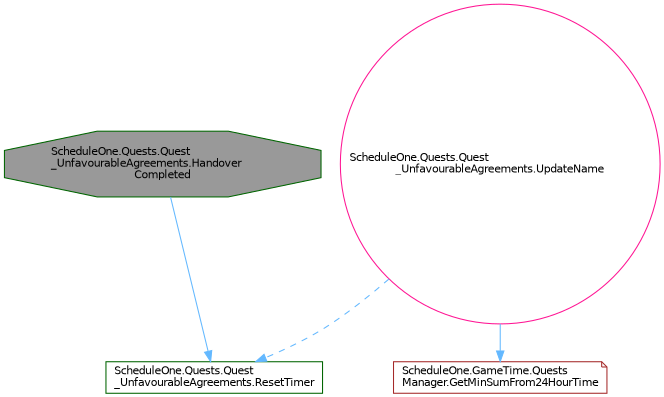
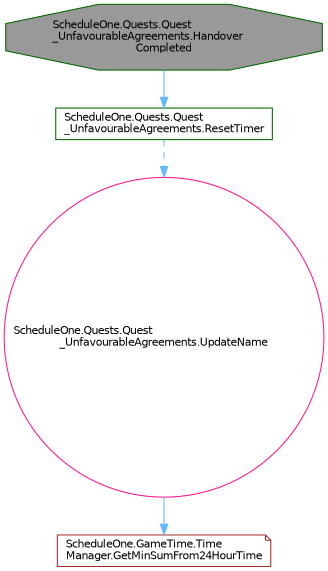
(331, 324) -> (164, 153)
(500, 378) -> (164, 551)
